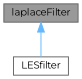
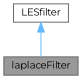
(41, 44) -> (41, 44)
